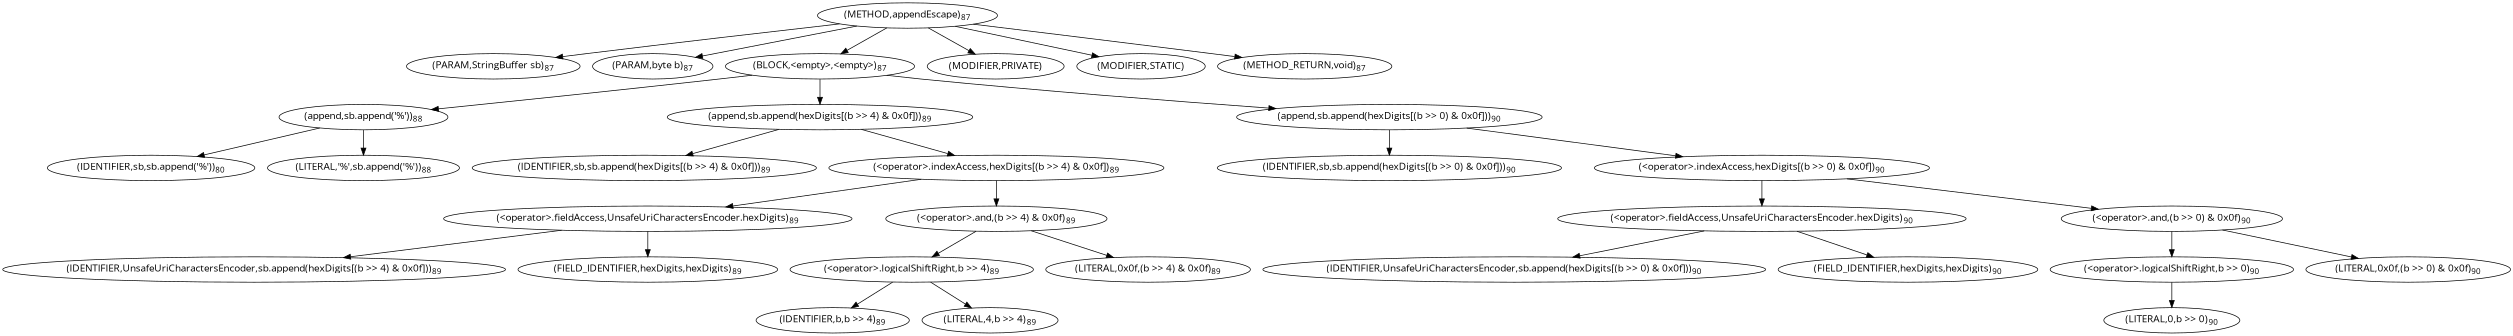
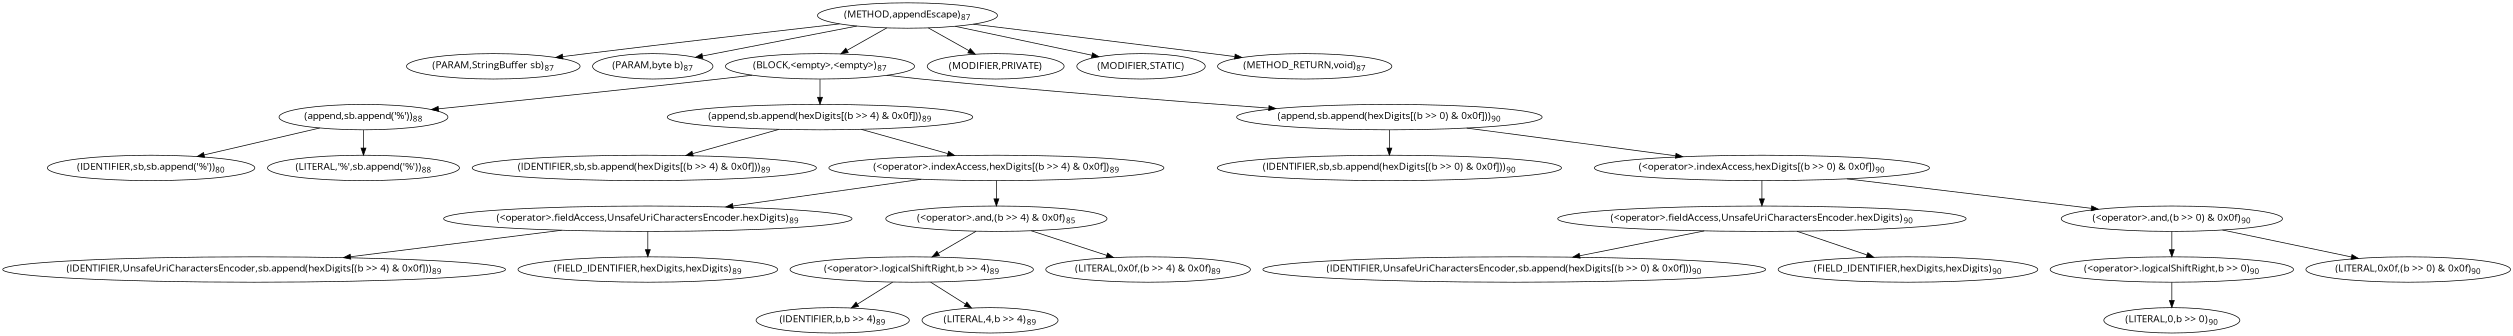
(1071, 218) -> (1071, 218)
